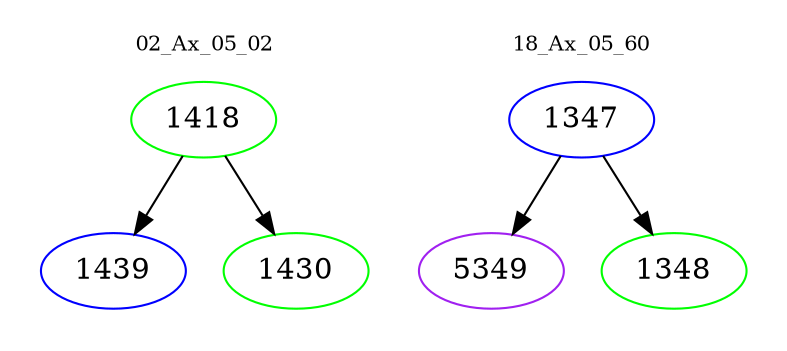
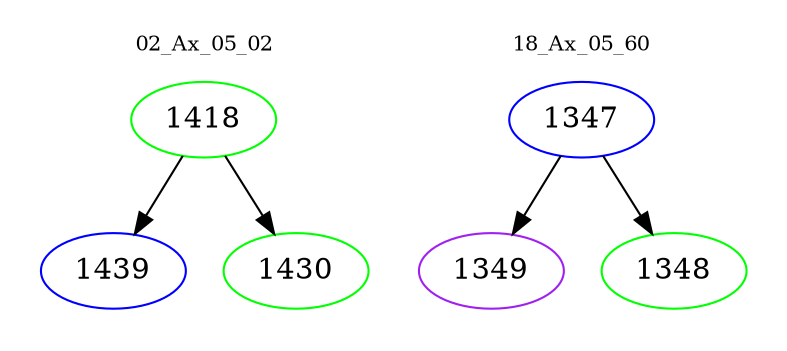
(491, 271) -> (491, 271)
